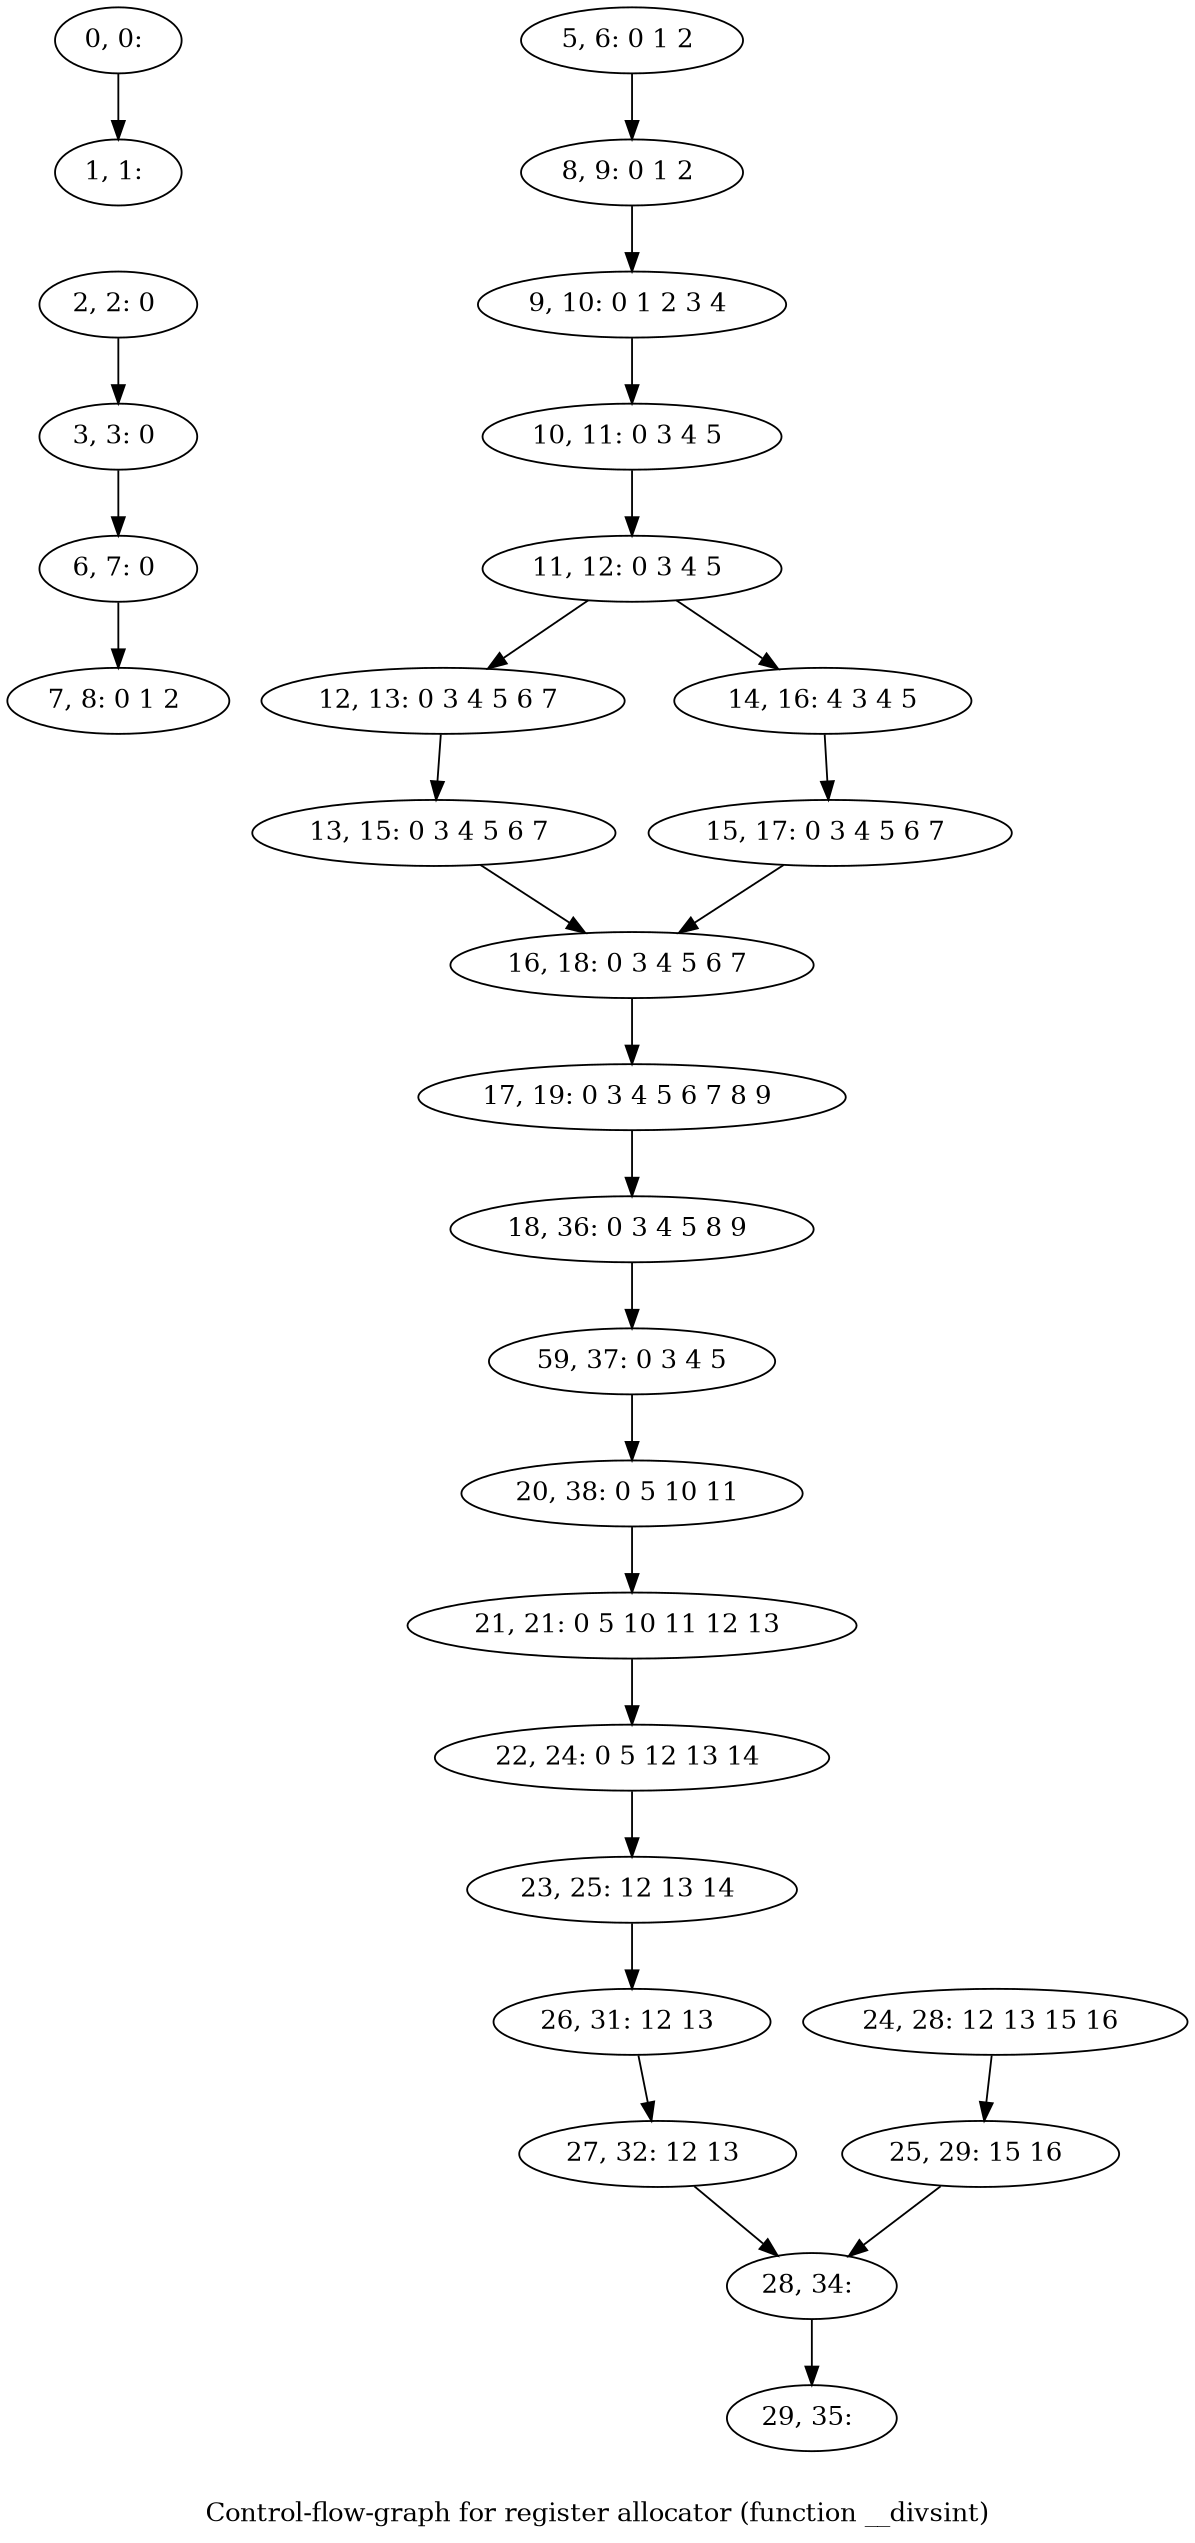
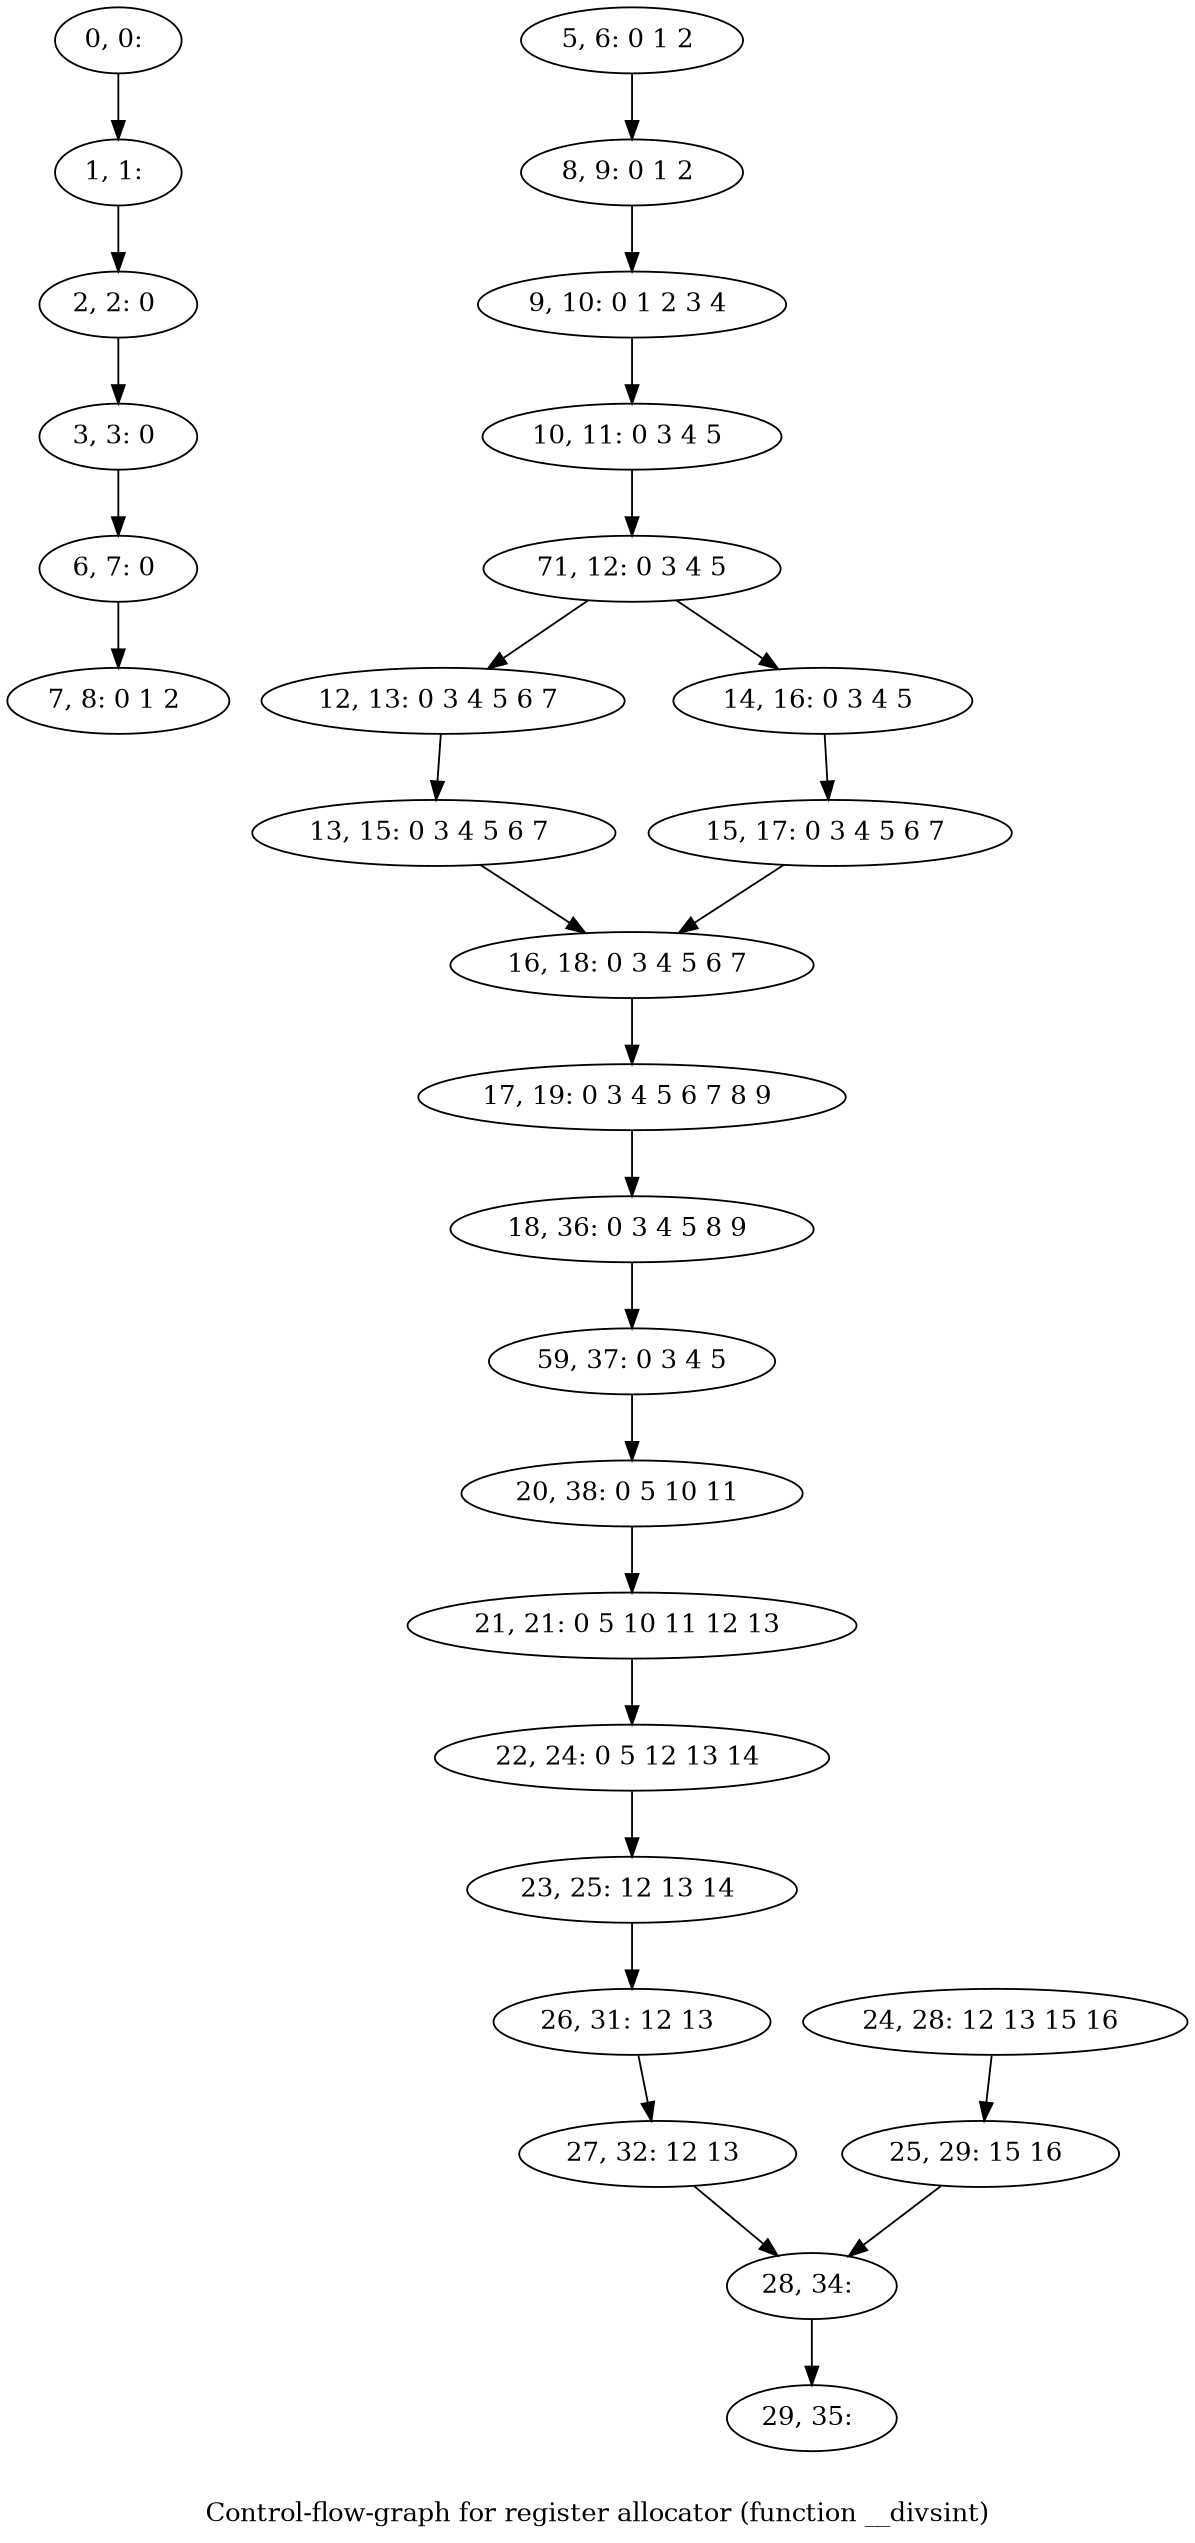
none -> (118, 230)
(632, 569) -> (632, 569)
(823, 701) -> (823, 701)
